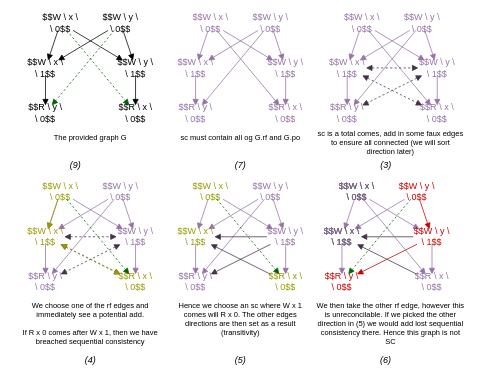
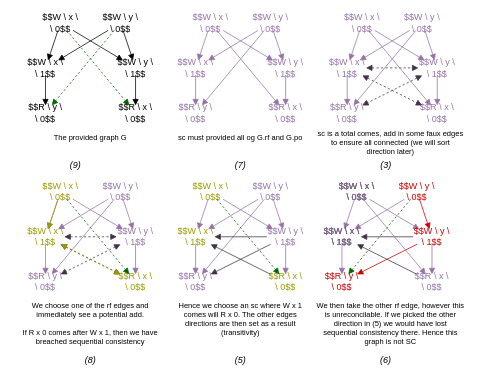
(240, 138) -> (240, 138)
(390, 324) -> (390, 324)
(90, 360) -> (90, 360)
